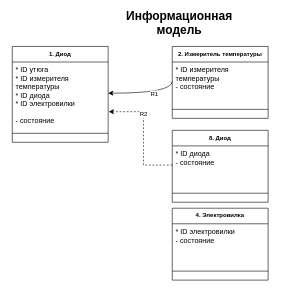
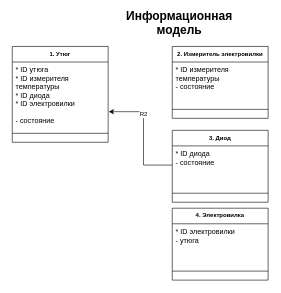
(60, 54) -> (60, 54)
(220, 54) -> (220, 54)
(151, 91) -> none
(220, 138) -> (220, 138)
(144, 154) -> (144, 154)
(208, 232) -> (208, 232)
